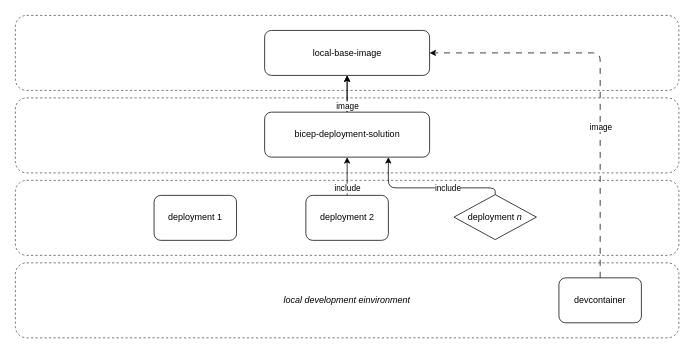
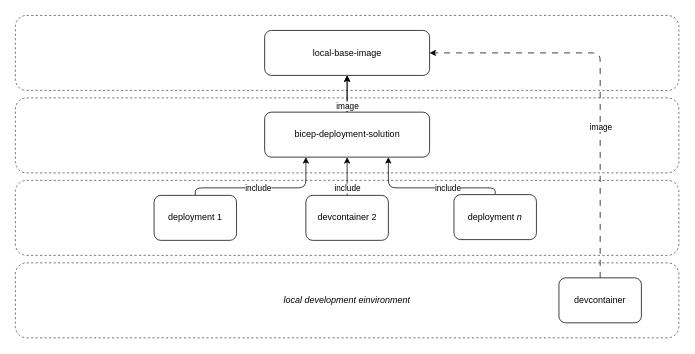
none -> (258, 188)
(495, 217) -> (495, 217)
(348, 218) -> (348, 218)
